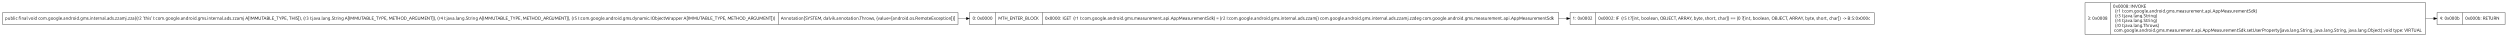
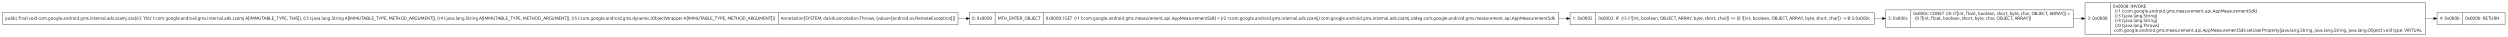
(1019, 18) -> (1019, 18)
none -> (1980, 19)
